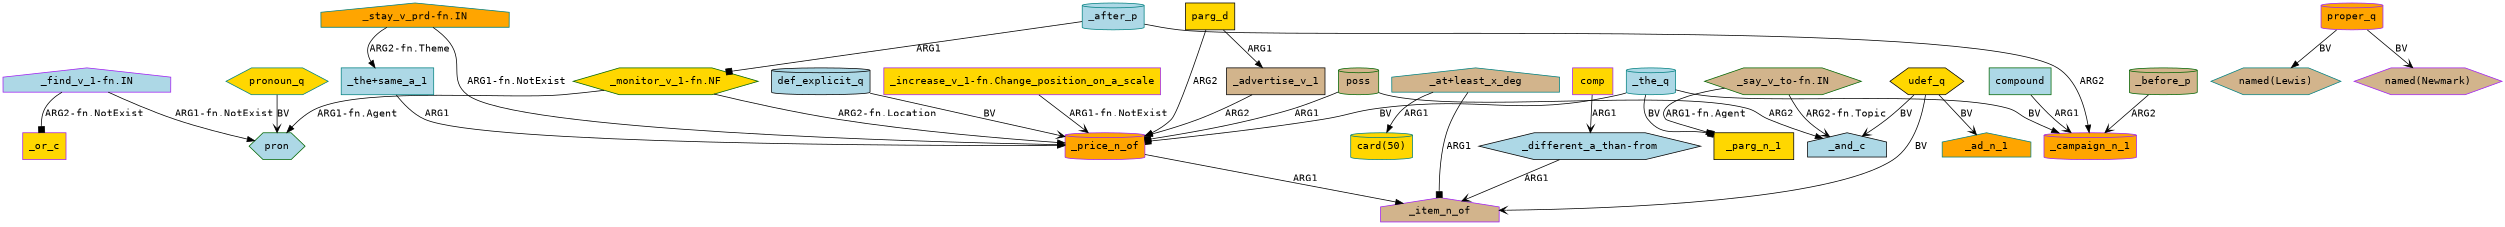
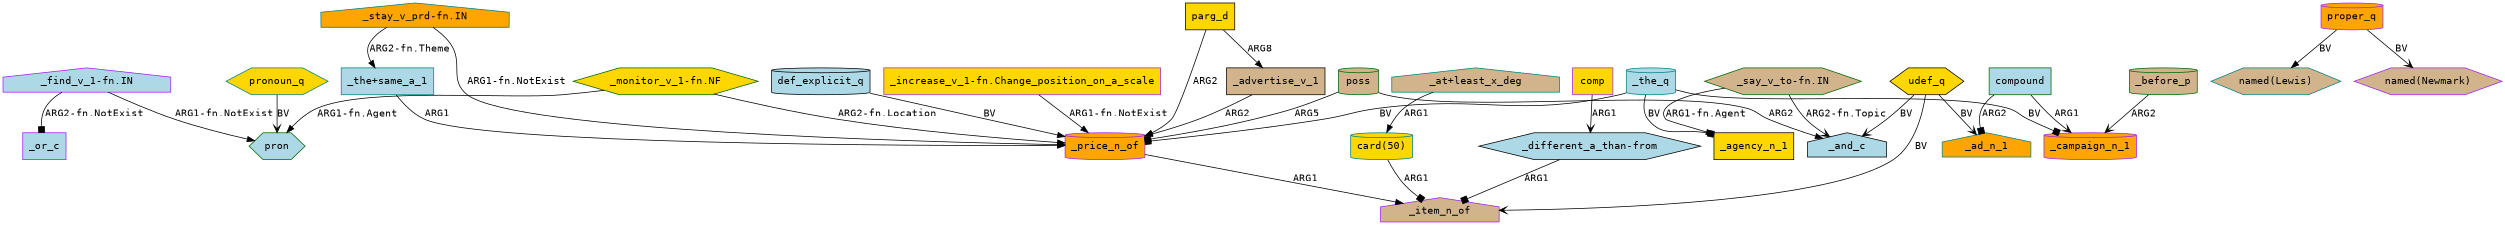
(1113, 16) -> none
(1260, 49) -> (1260, 49)
(1866, 99) -> (1866, 99)
none -> (1982, 108)
(1061, 111) -> (1061, 111)
(964, 114) -> (964, 114)
(1307, 114) -> (1307, 114)
(1445, 139) -> (1400, 180)
(44, 146) -> (44, 146)
(1754, 146) -> (1754, 146)
(1514, 179) -> (1514, 179)
